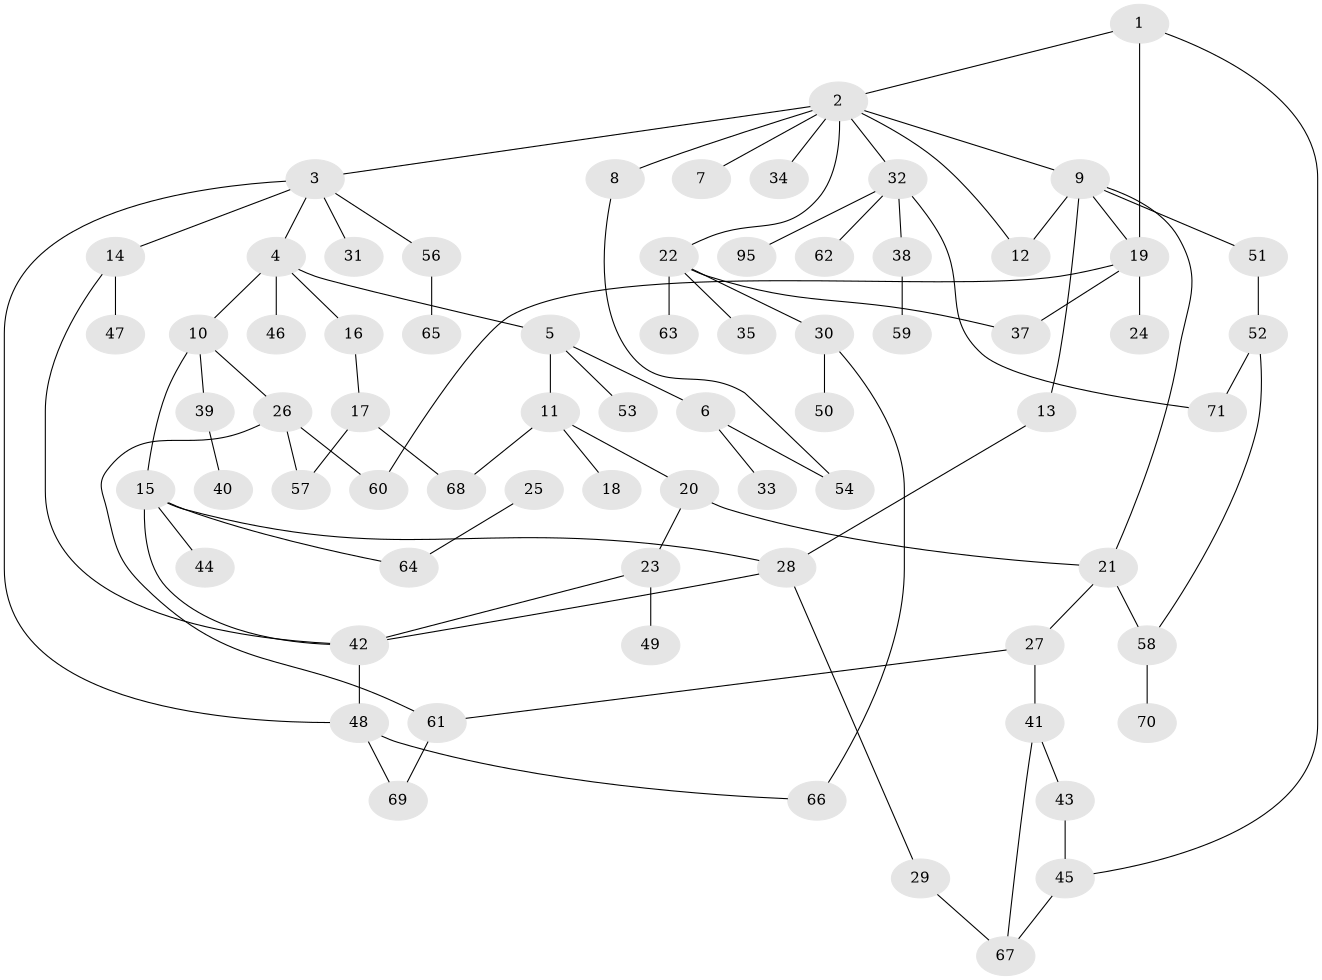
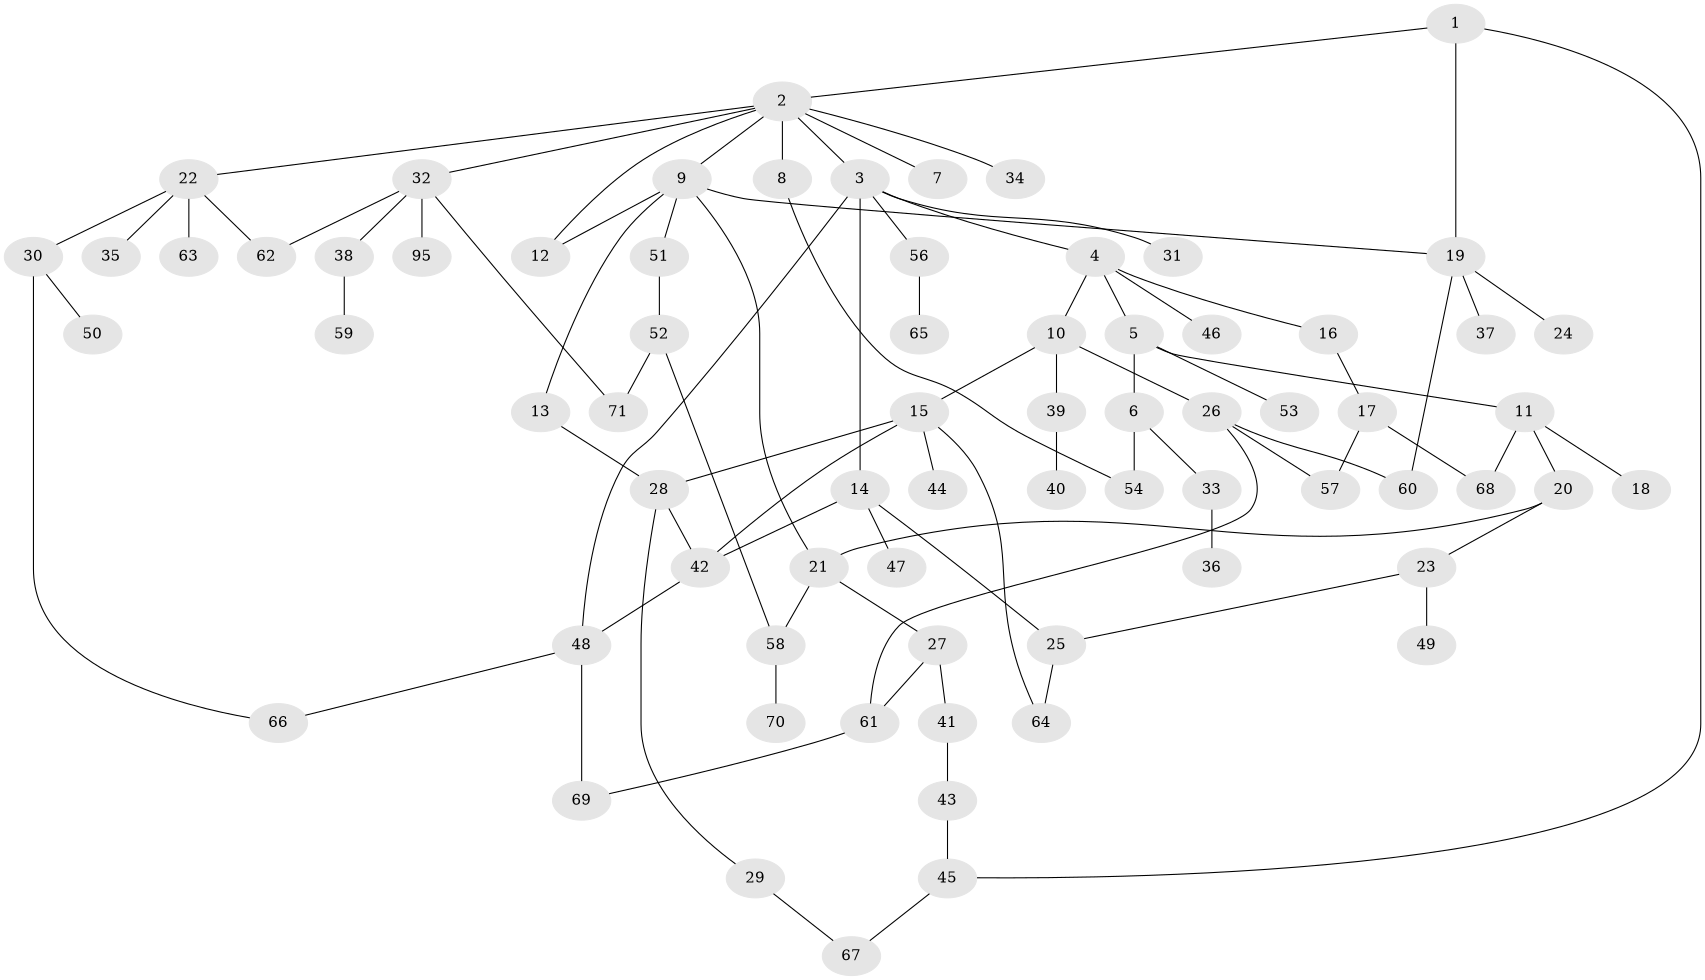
(842, 302) -> (228, 218)
none -> (959, 567)
none -> (1212, 568)
(505, 607) -> (1242, 606)
(1019, 839) -> none
